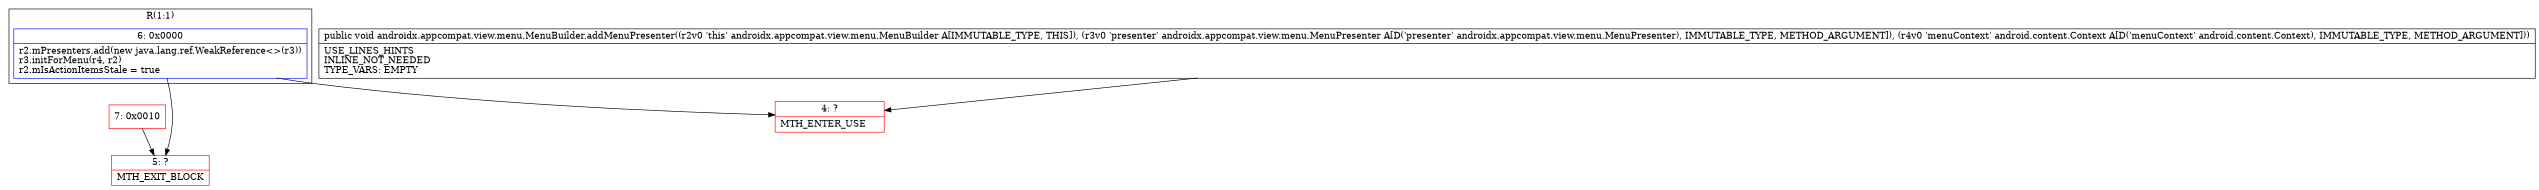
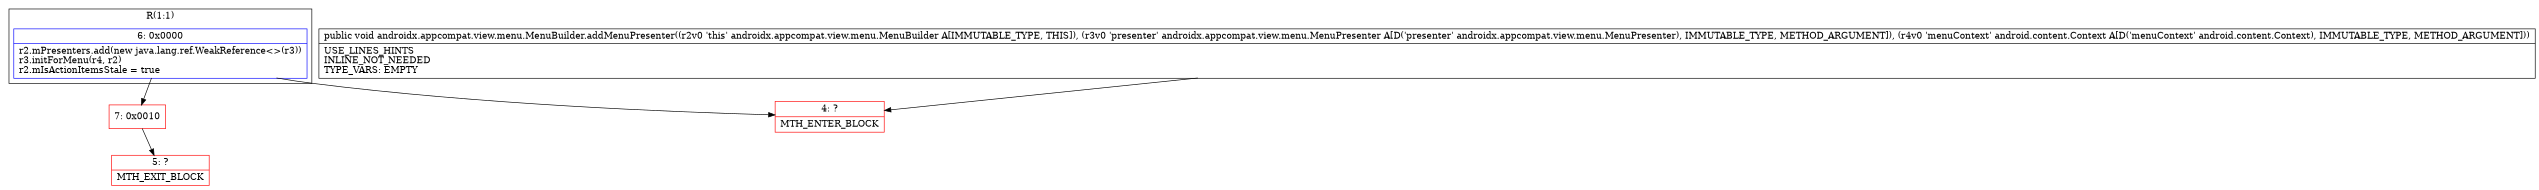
(173, 114) -> (148, 89)
(823, 124) -> (830, 124)
